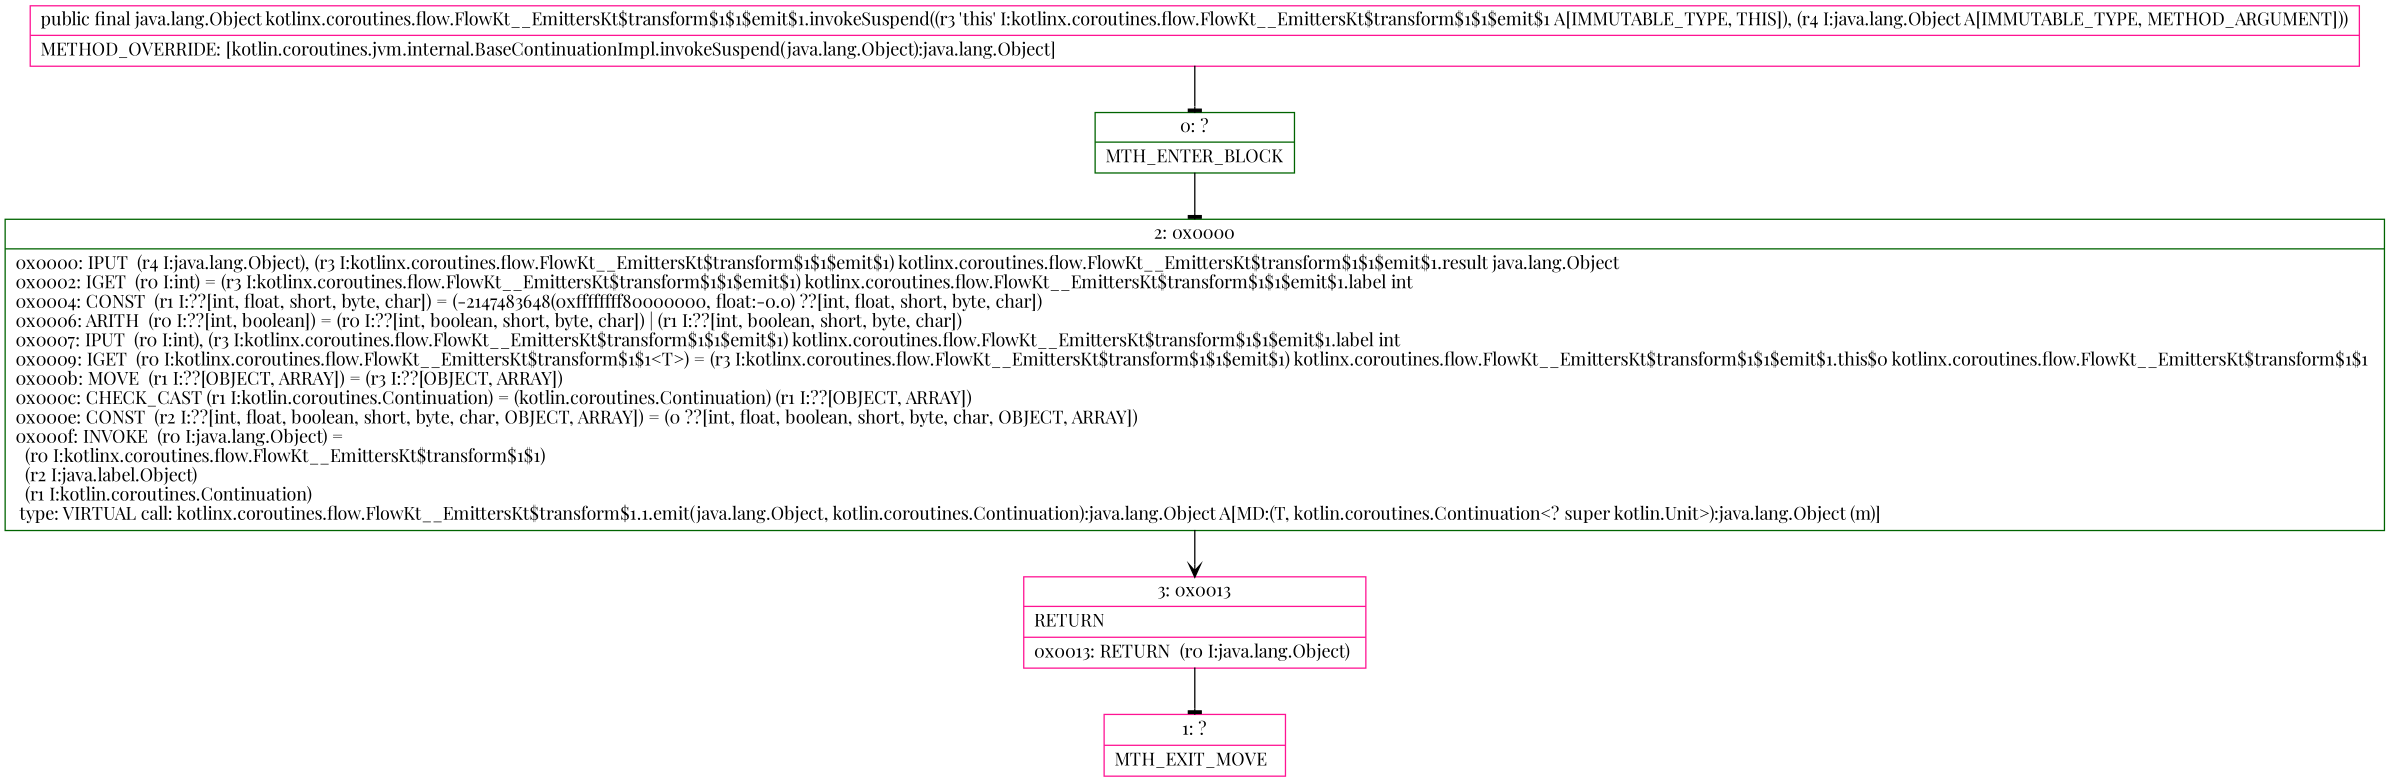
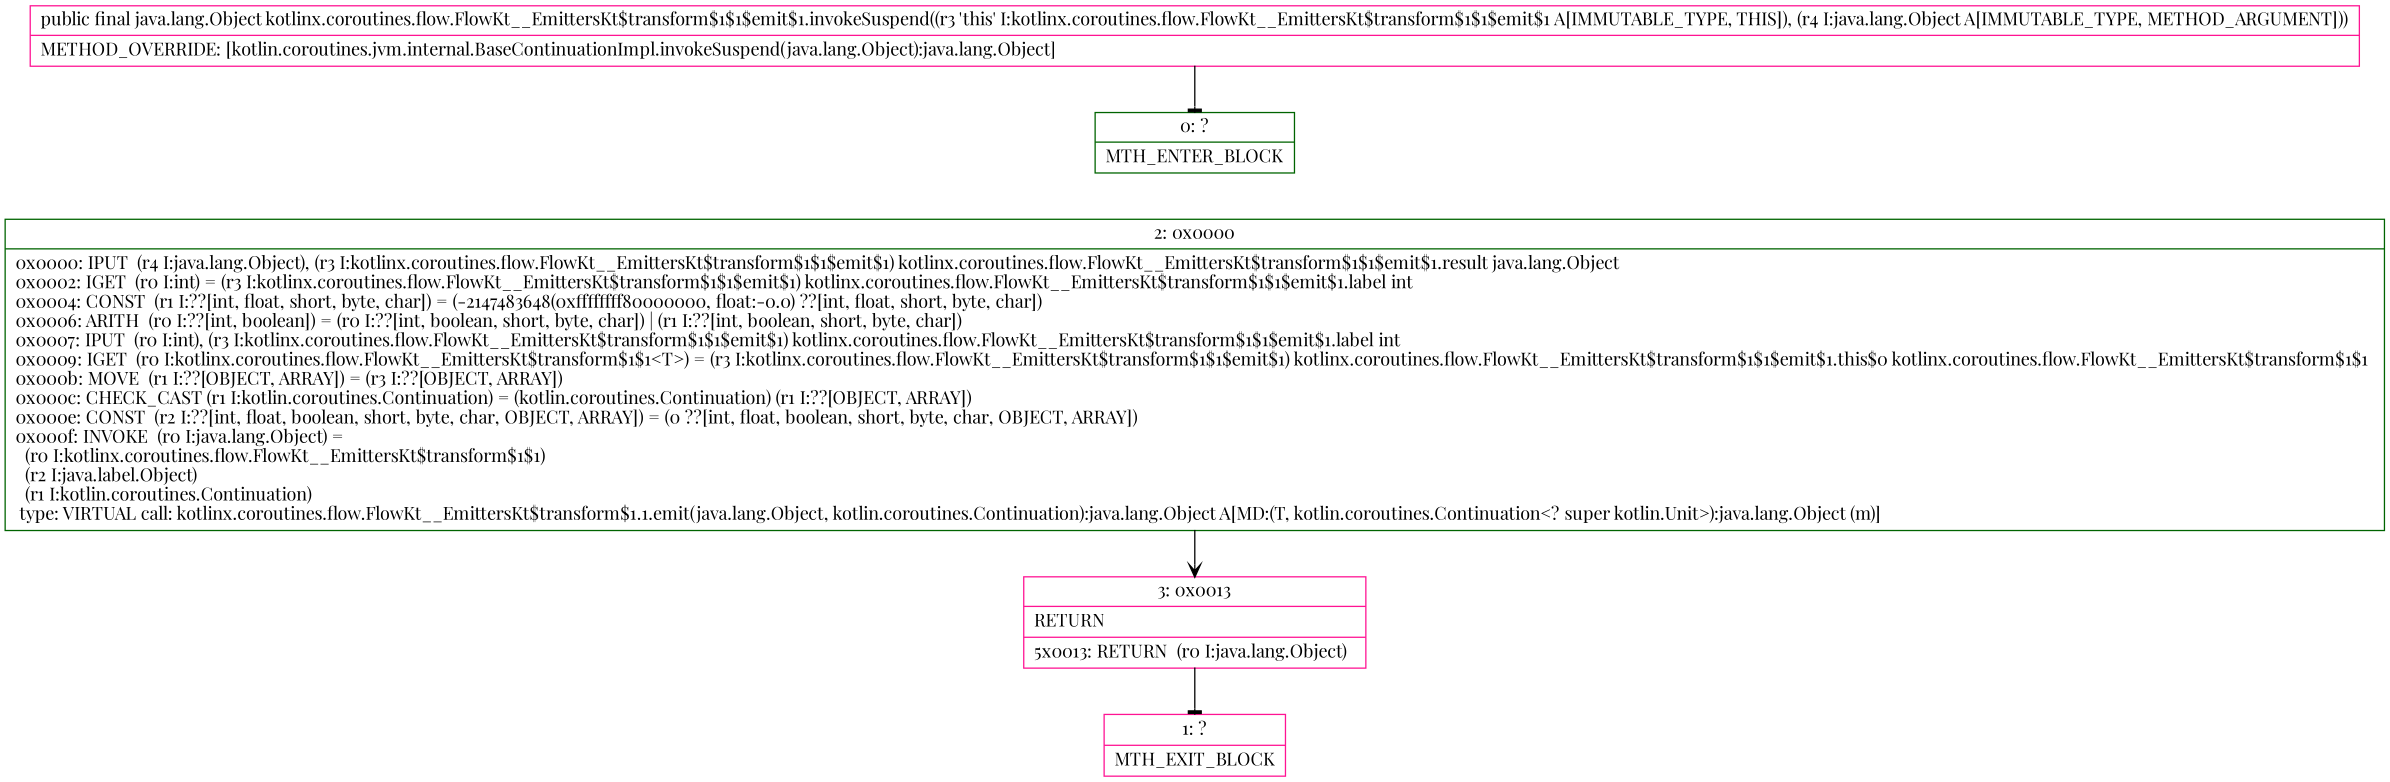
(1195, 193) -> none
(1195, 652) -> (1193, 652)
(1191, 760) -> (1195, 760)
